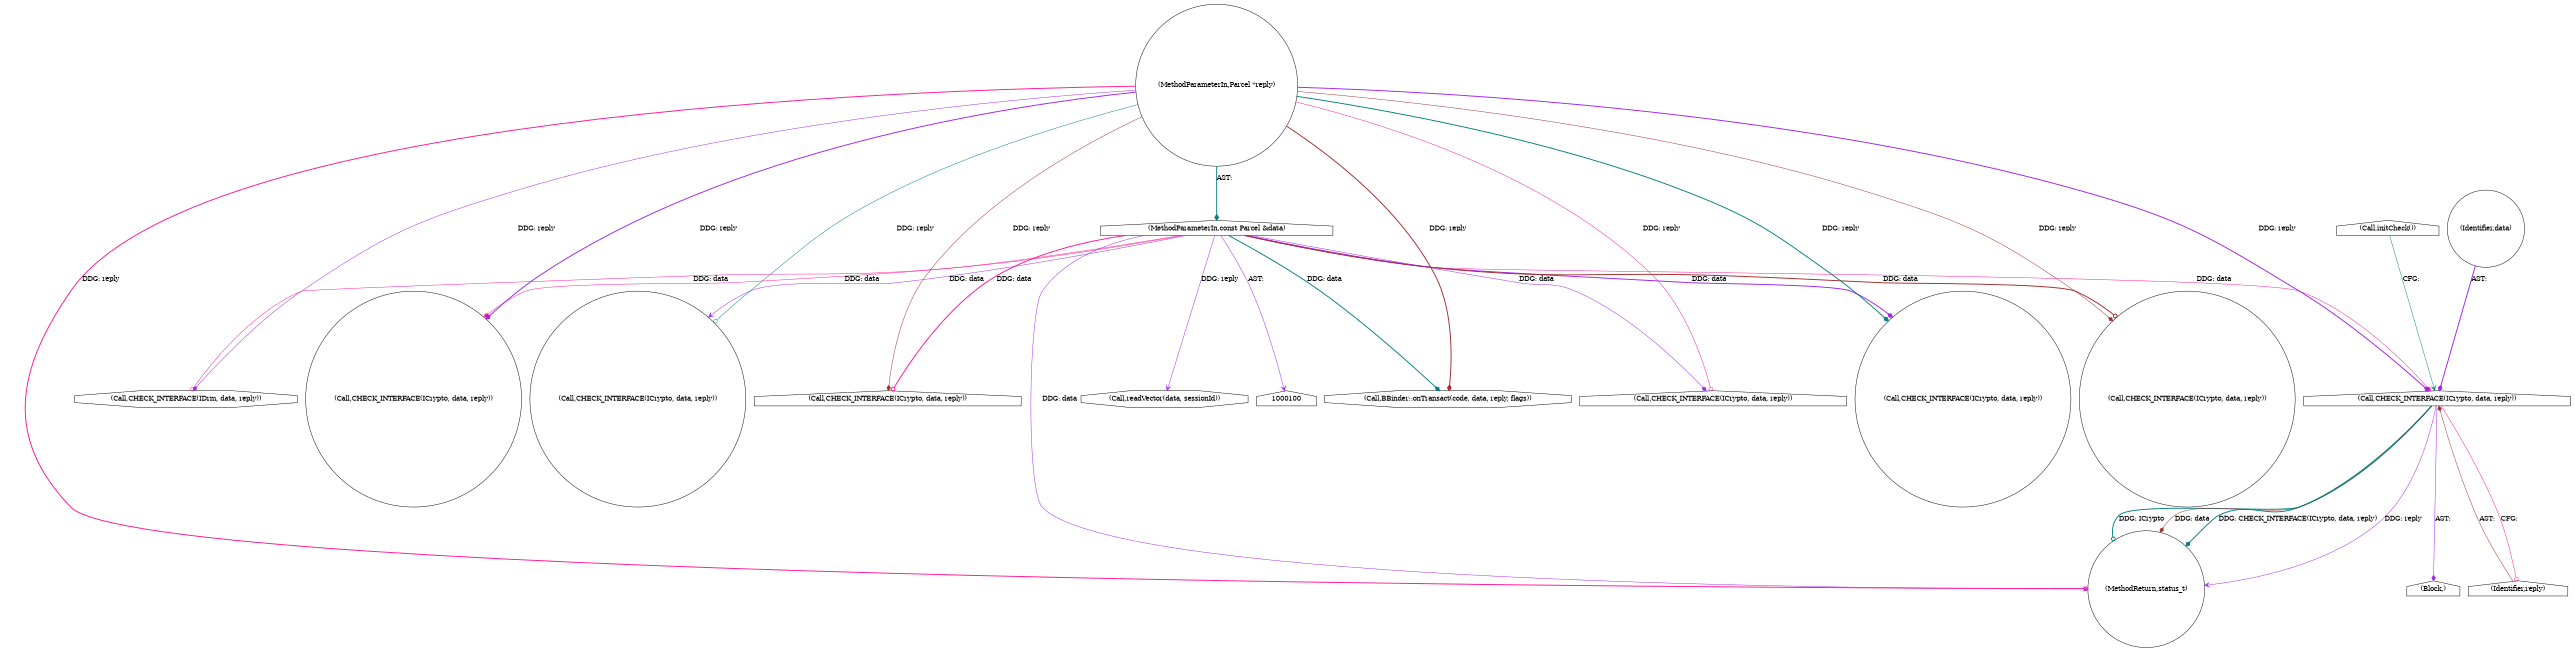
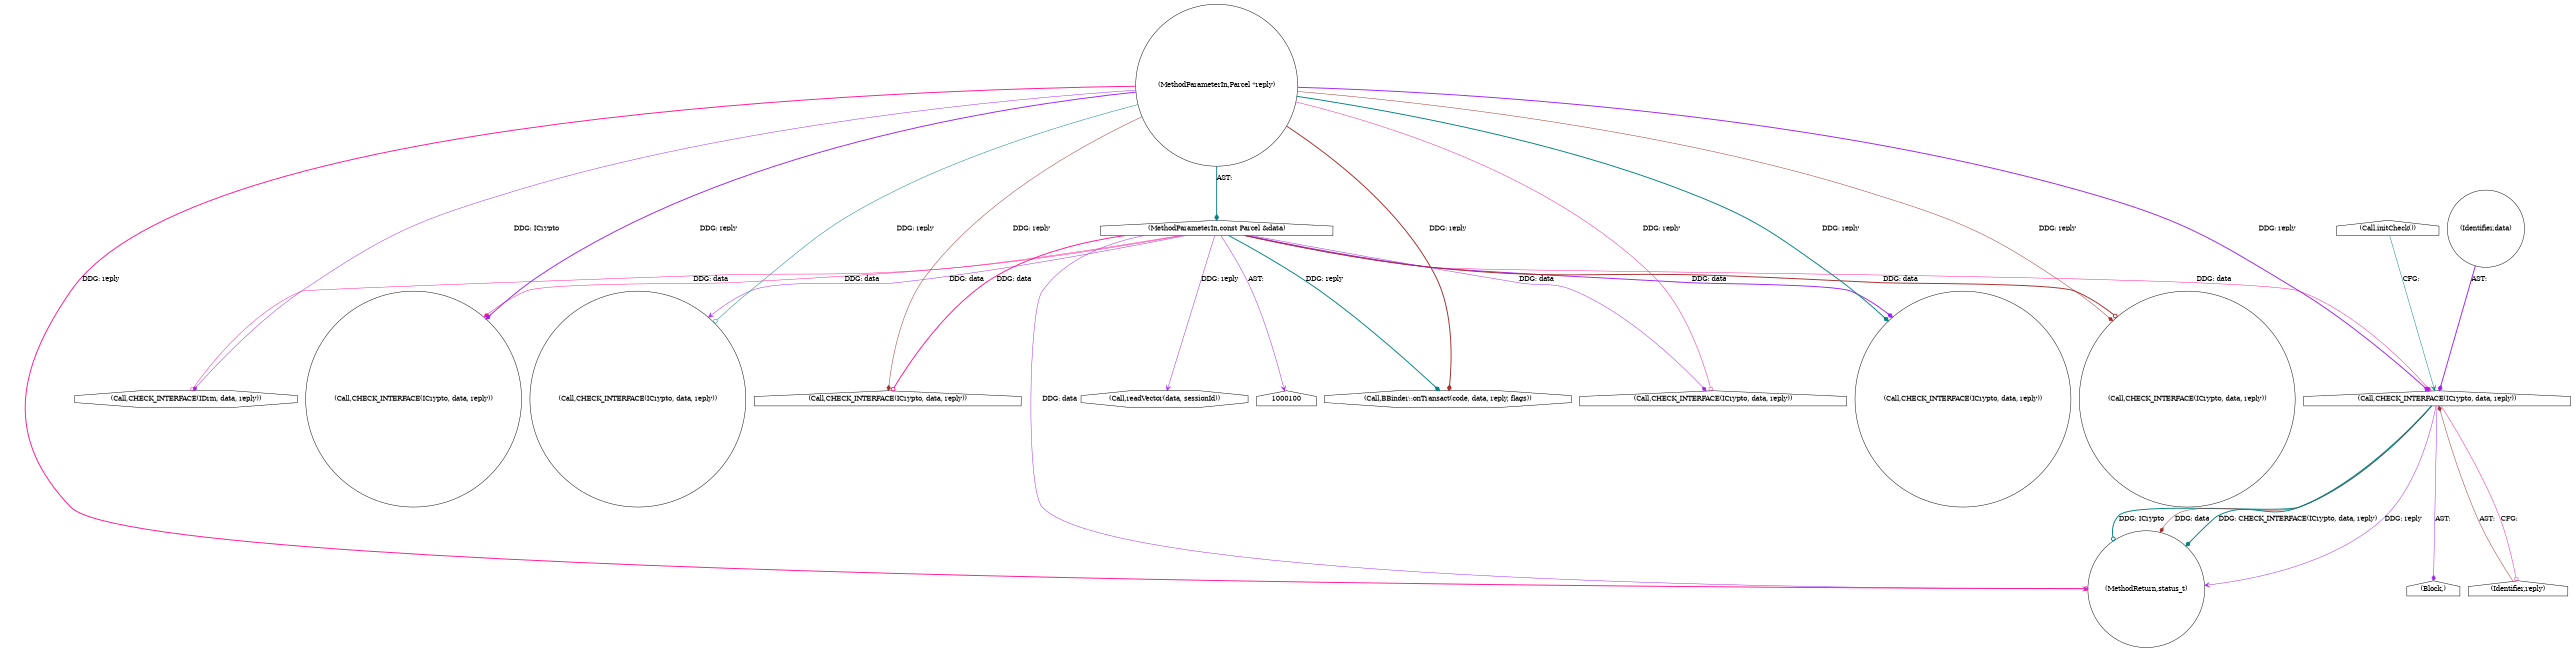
(536, 229) -> (536, 229)
(1324, 279) -> (1324, 279)
